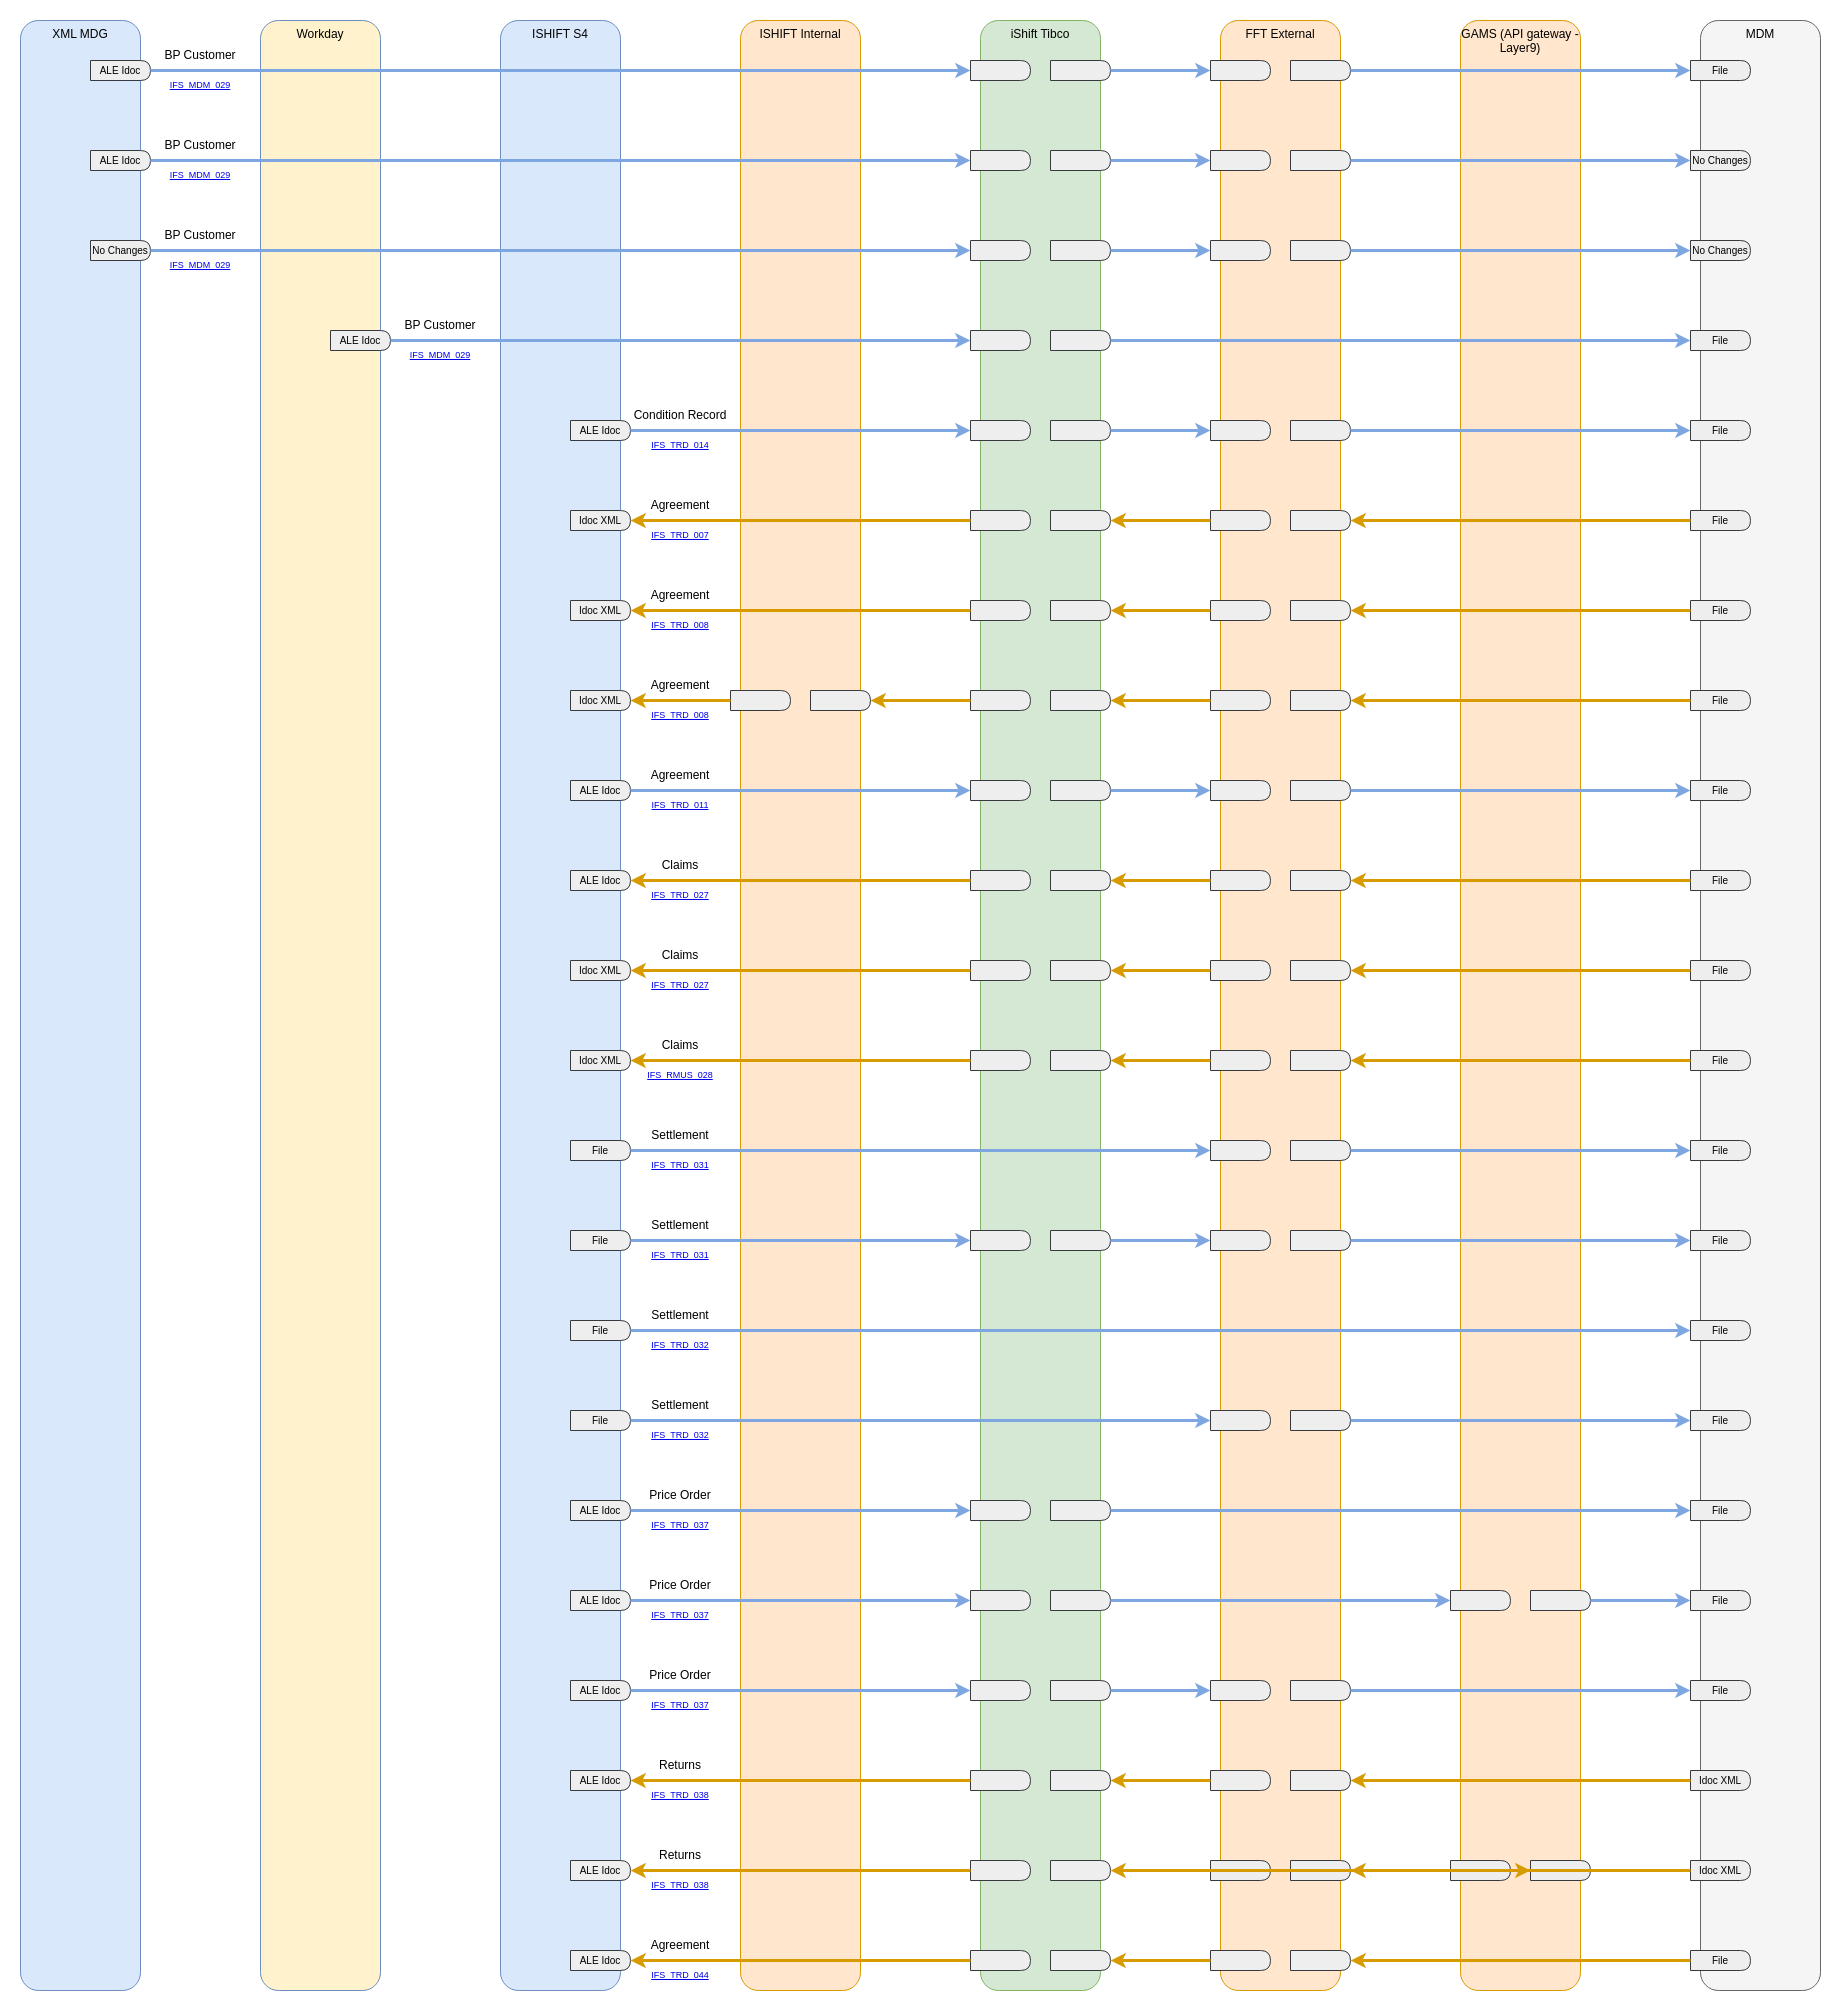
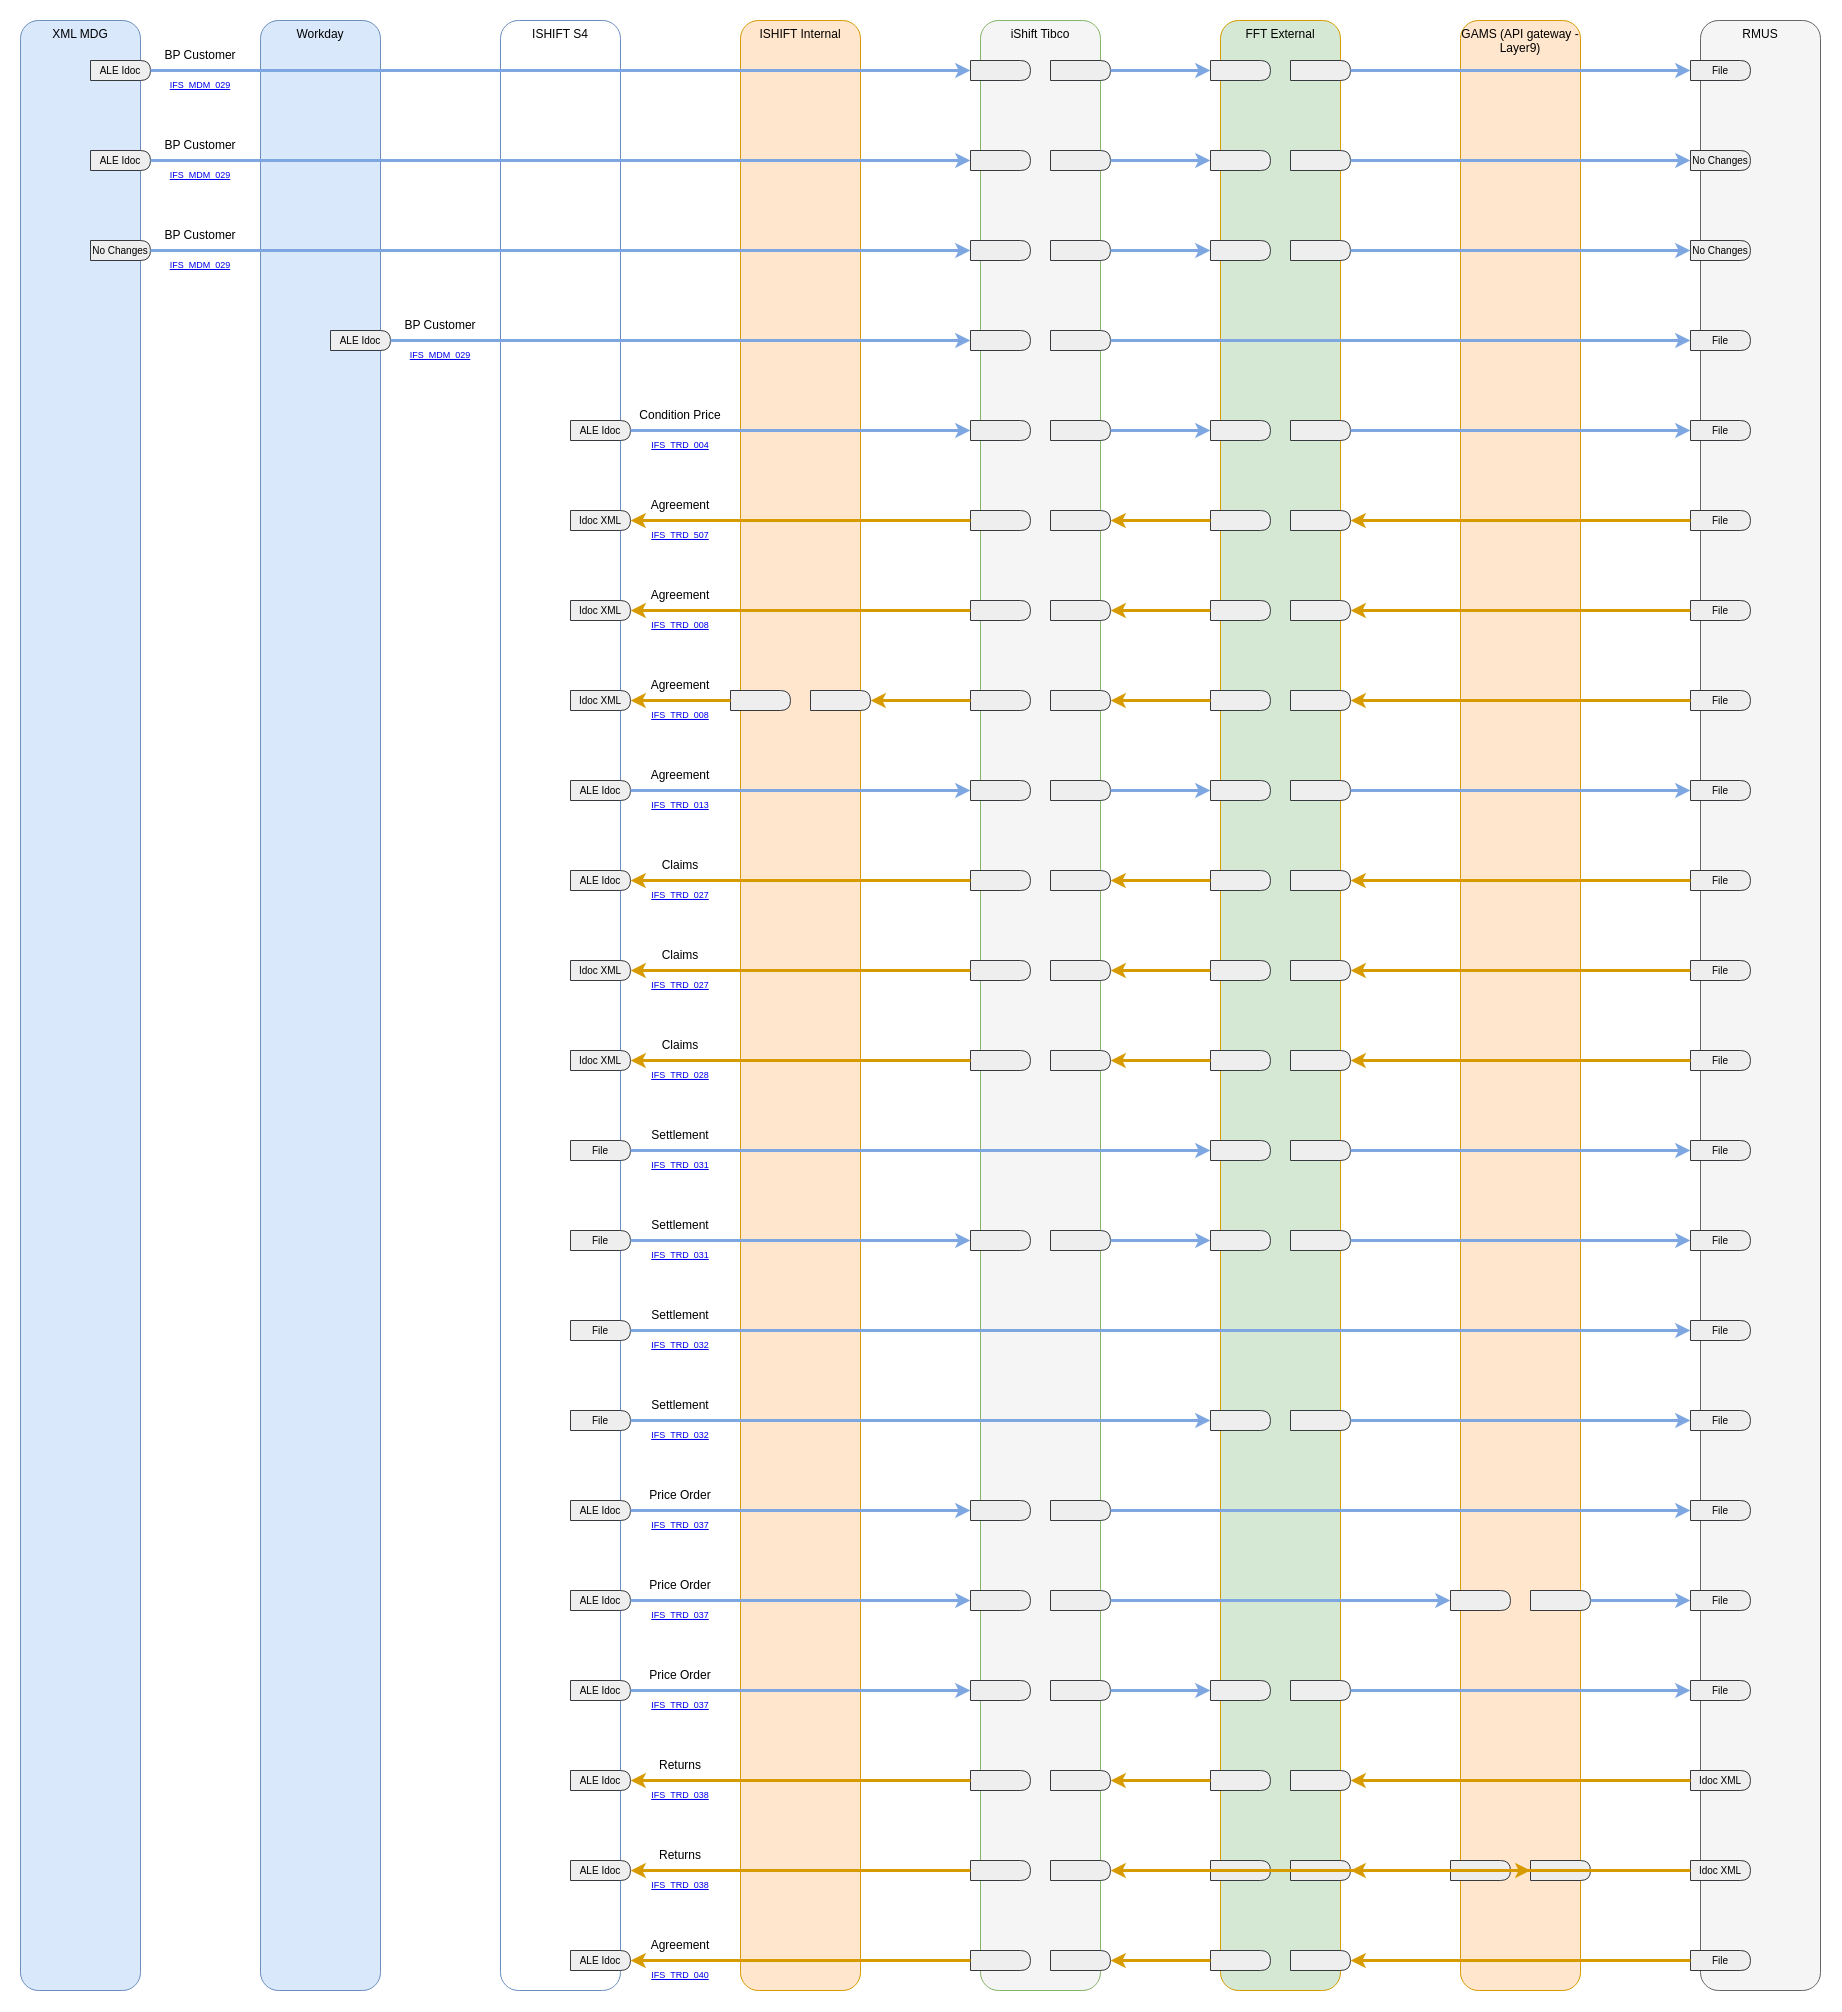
(1761, 35) -> (1761, 35)
(681, 416) -> (681, 416)
(681, 446) -> (681, 446)
(681, 536) -> (681, 536)
(681, 806) -> (681, 806)
(321, 1006) -> (321, 1006)
(561, 1006) -> (561, 1006)
(1041, 1006) -> (1041, 1006)
(1281, 1006) -> (1281, 1006)
(681, 1076) -> (681, 1076)
(681, 1976) -> (681, 1976)
